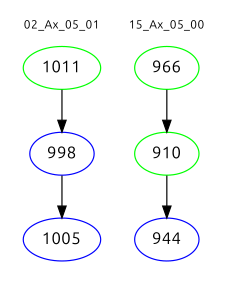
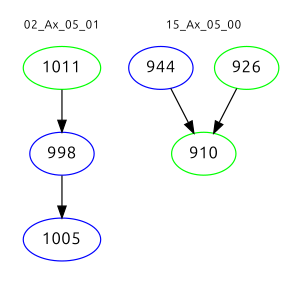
(167, 68) -> (247, 68)
(167, 191) -> (180, 105)
